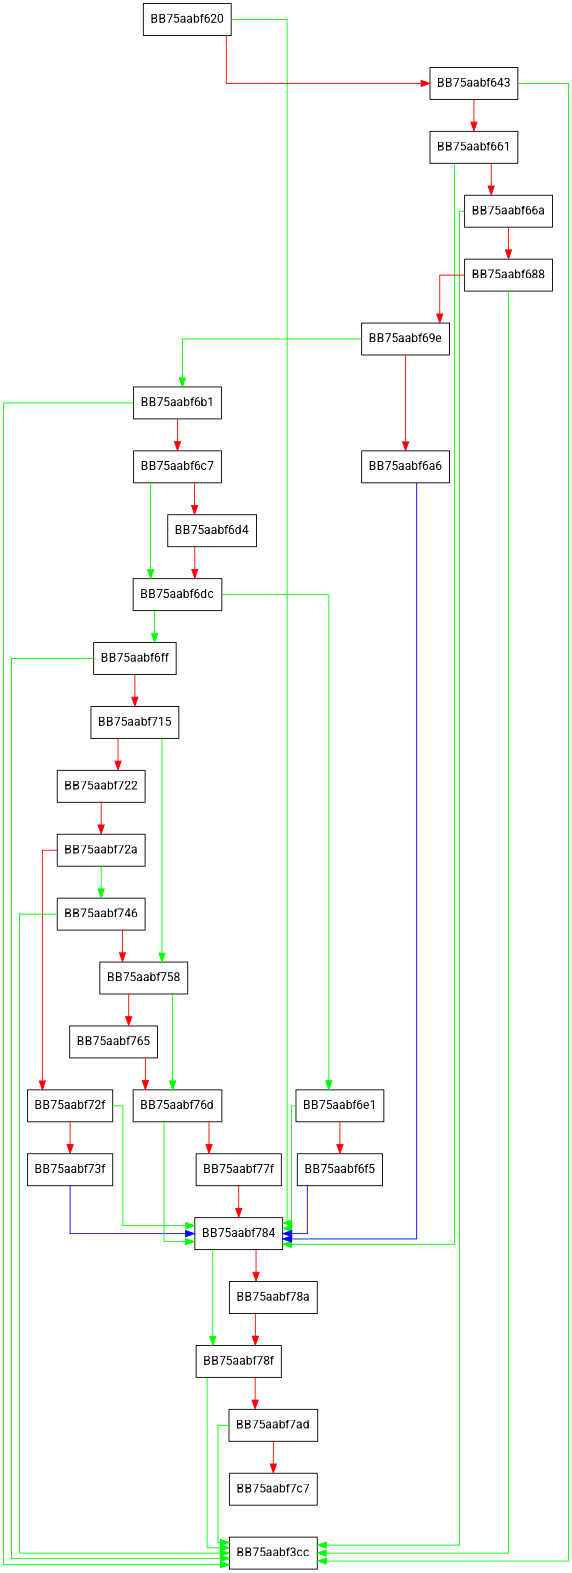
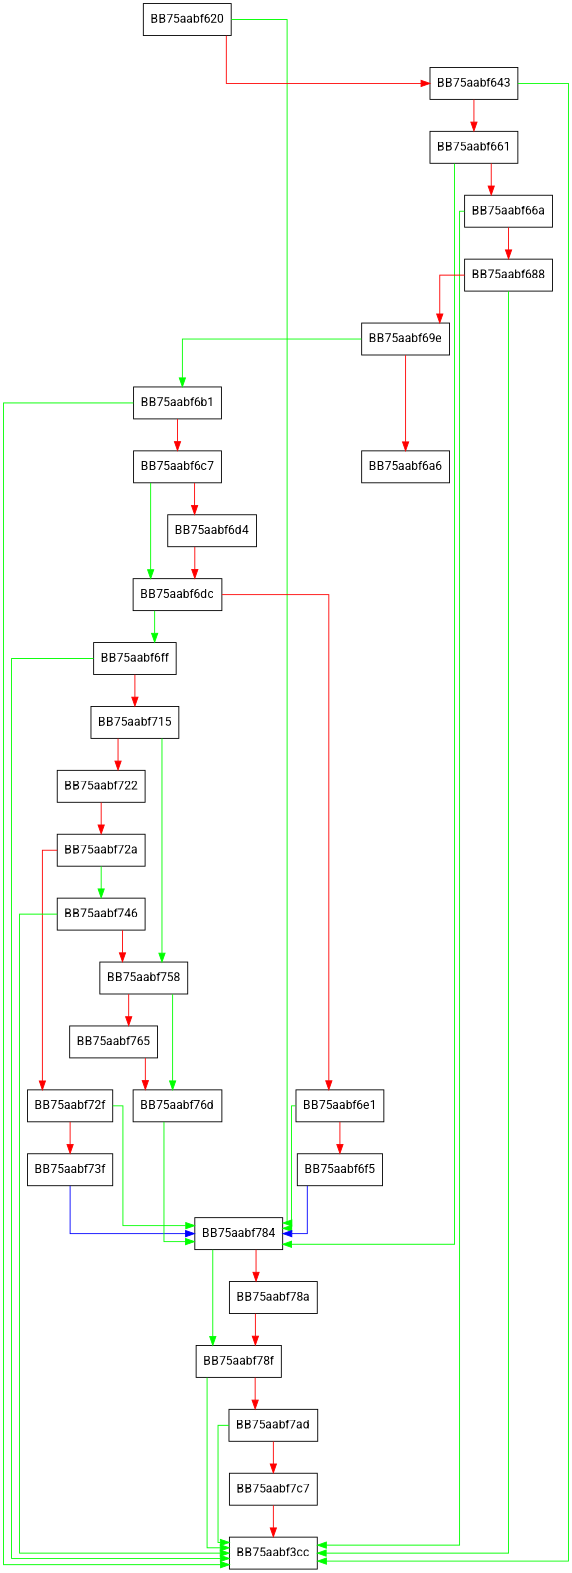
(329, 784) -> (329, 784)
(417, 924) -> none
(239, 1170) -> none
none -> (273, 1517)
